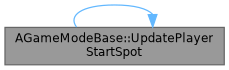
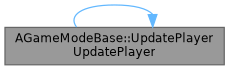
(115, 46) -> (115, 46)
